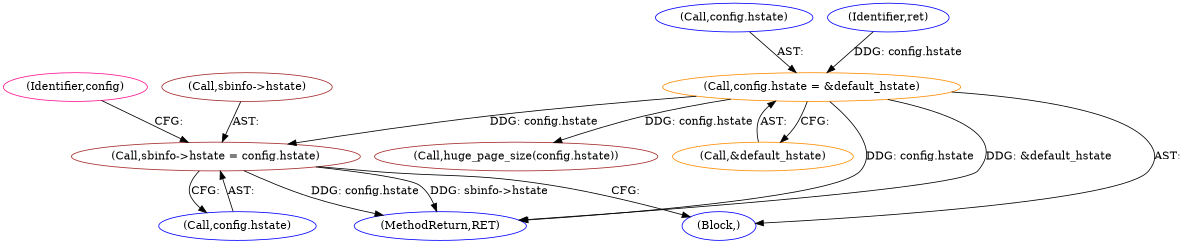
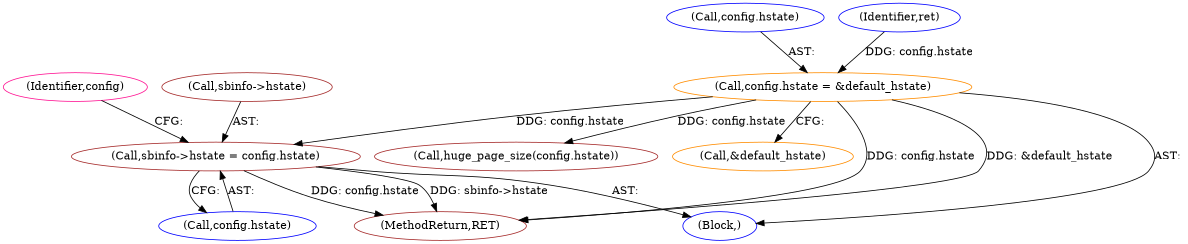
(758, 122) -> none
(628, 191) -> (627, 191)
(440, 226) -> (440, 226)
